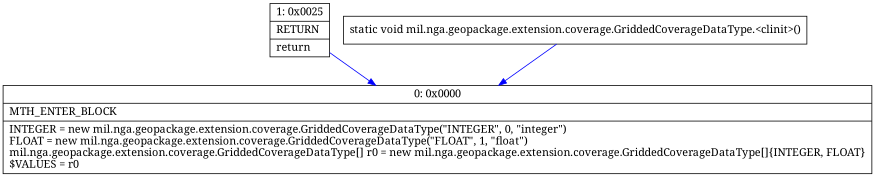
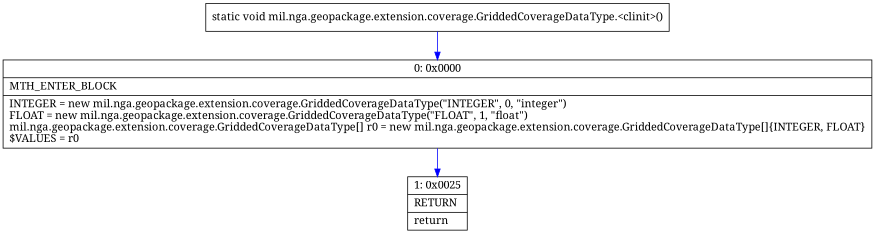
(349, 67) -> (437, 159)
